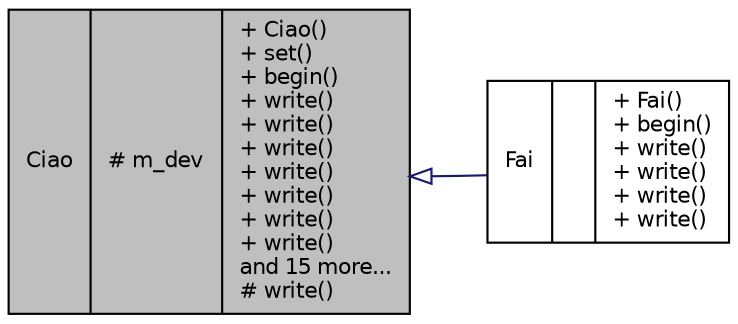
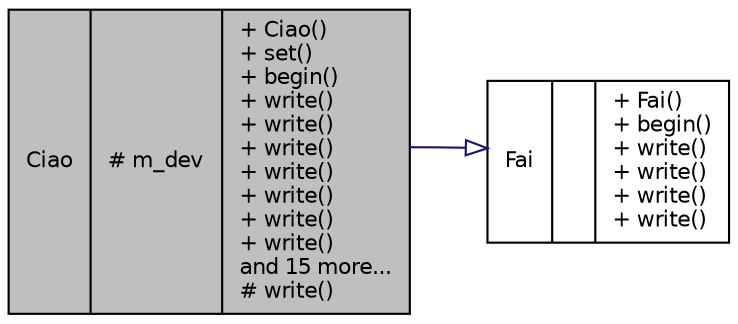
(459, 176) -> (438, 147)
